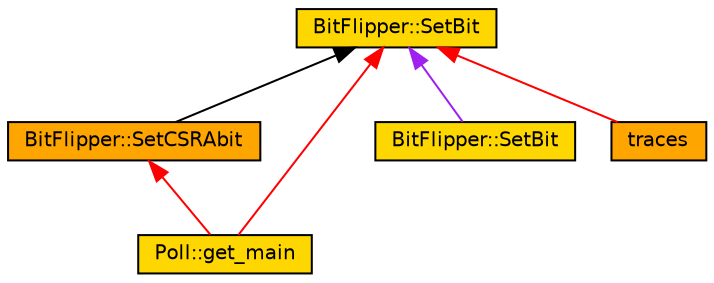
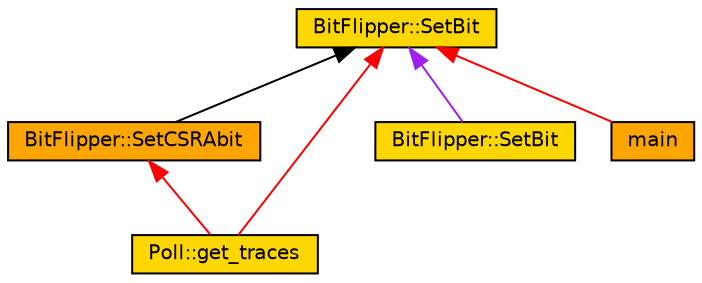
(659, 141) -> (653, 141)
(225, 254) -> (225, 254)
